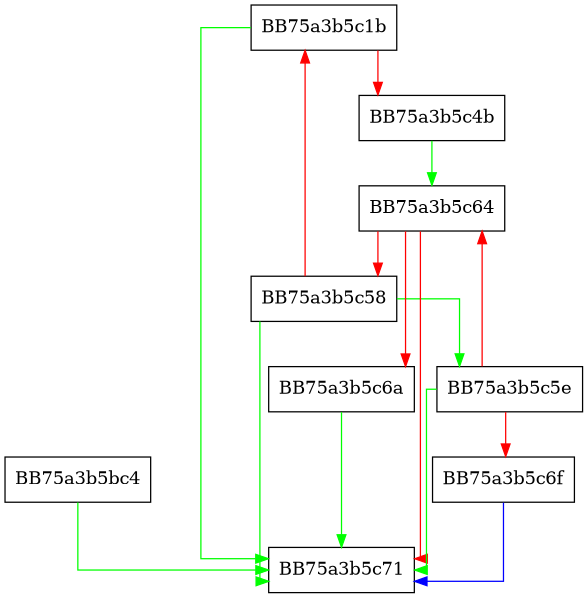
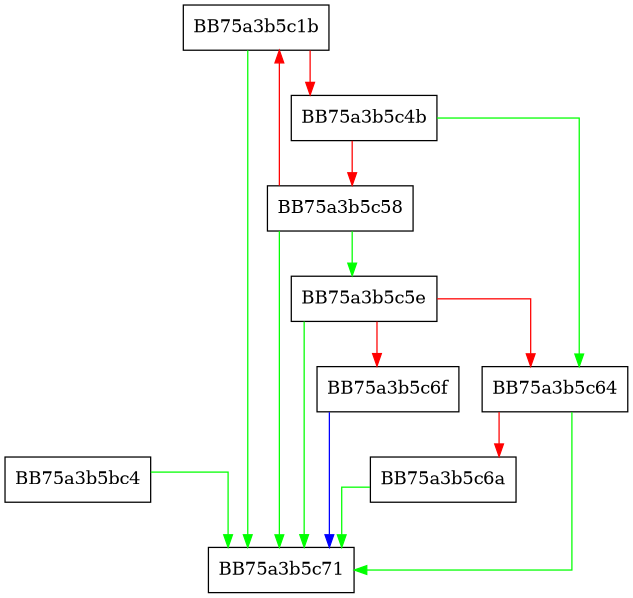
(378, 247) -> (352, 157)
(420, 379) -> (548, 570)
